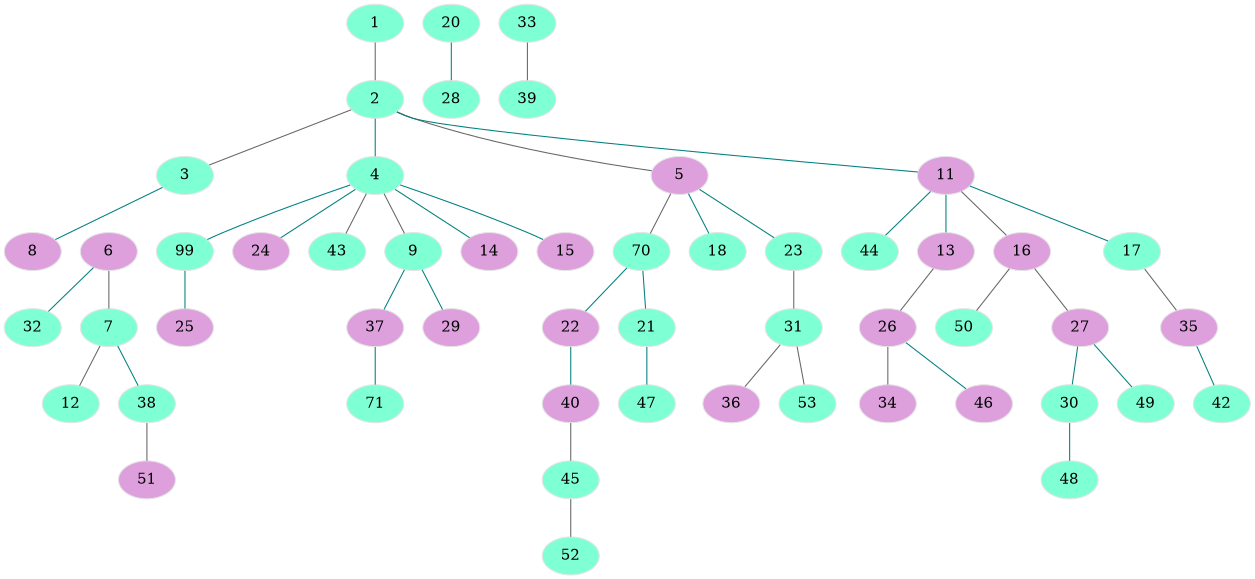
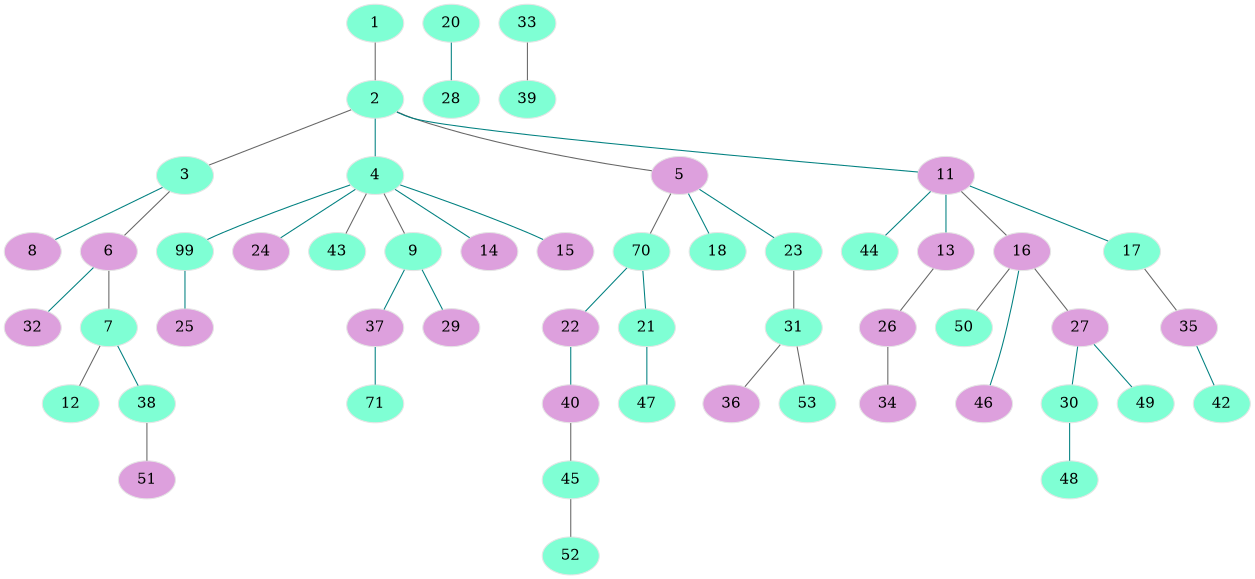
none -> (147, 213)
(33, 328) -> (33, 328)
(936, 366) -> (1007, 329)
